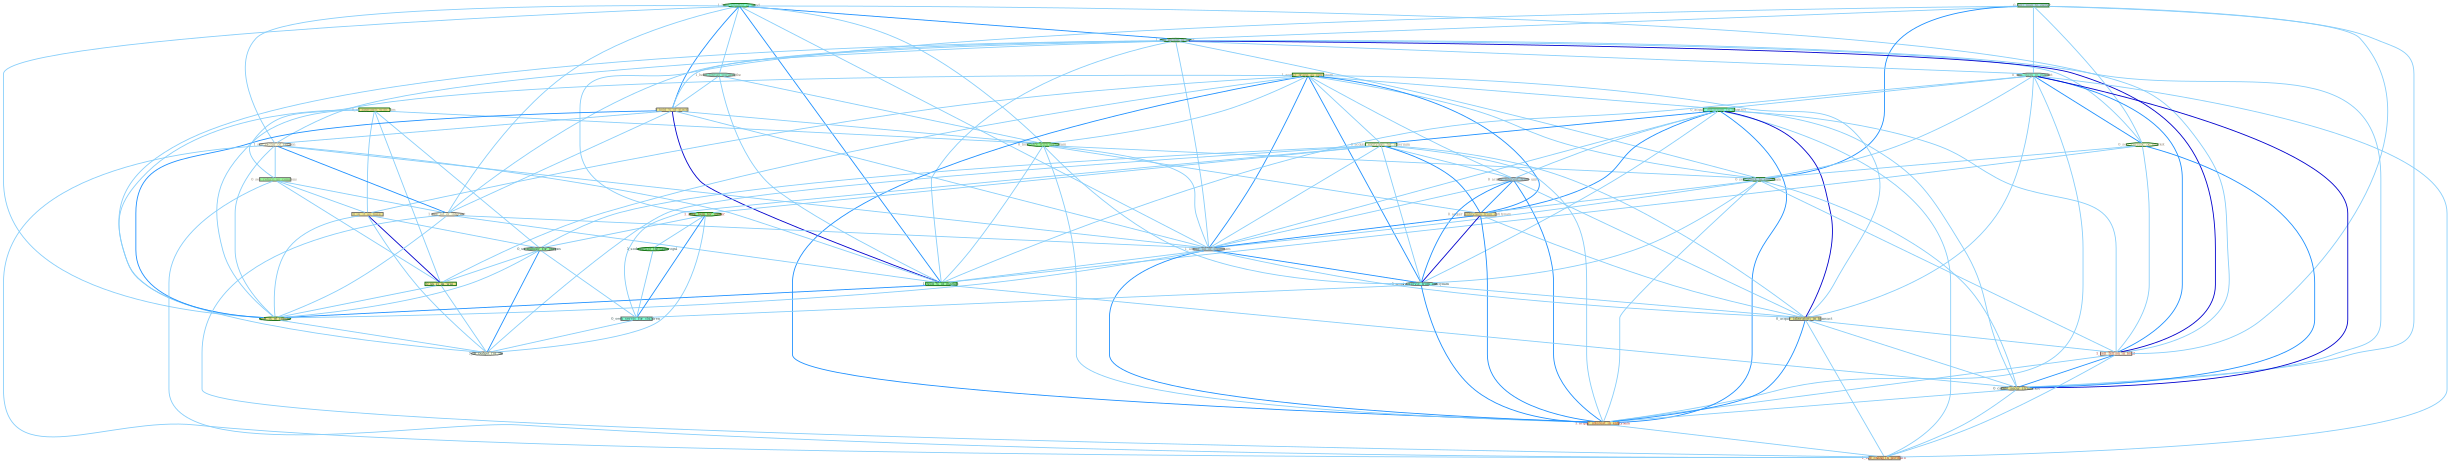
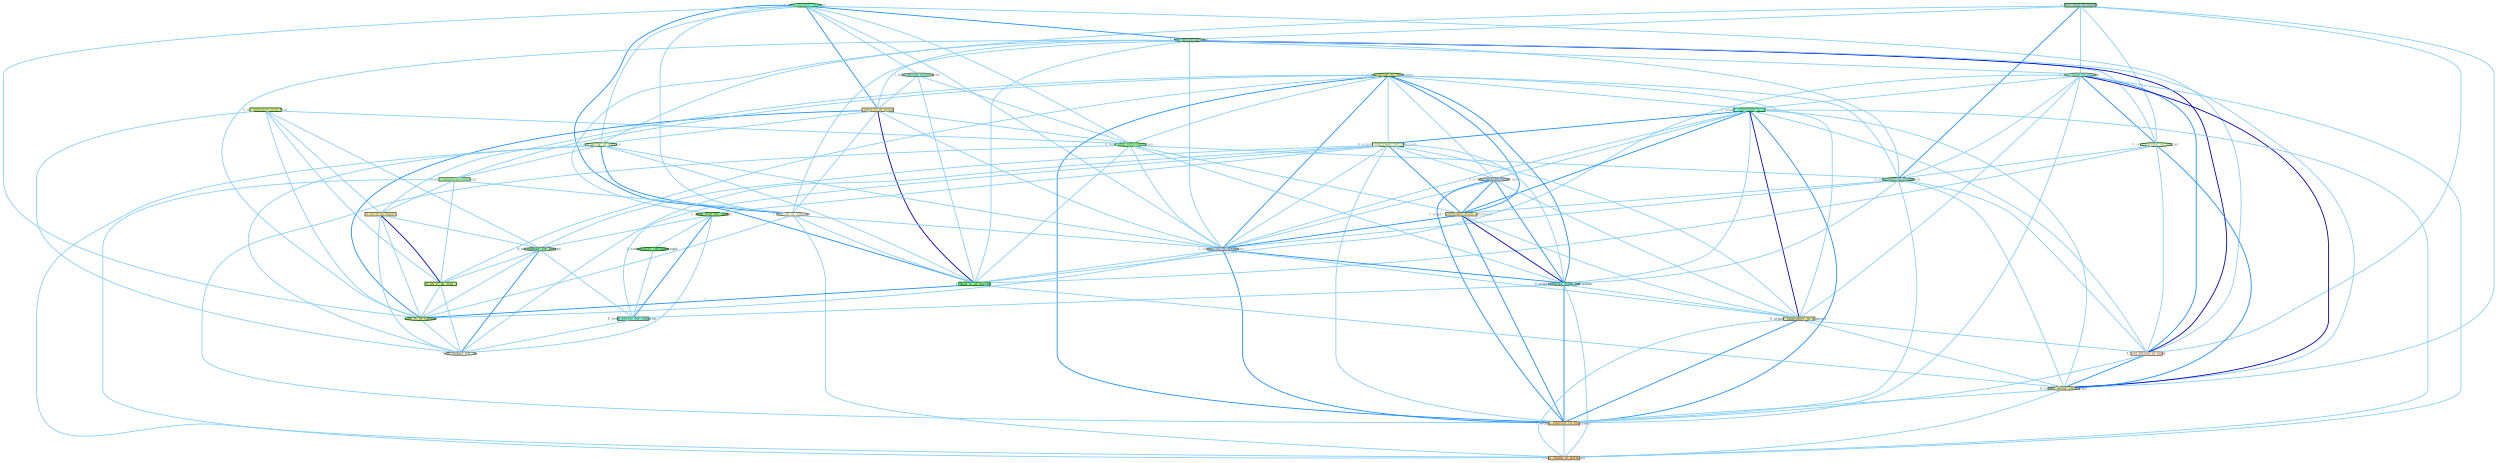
(1308, 75) -> (1388, 75)
(275, 145) -> (601, 145)
(235, 232) -> (286, 194)
(2004, 413) -> (1585, 369)
